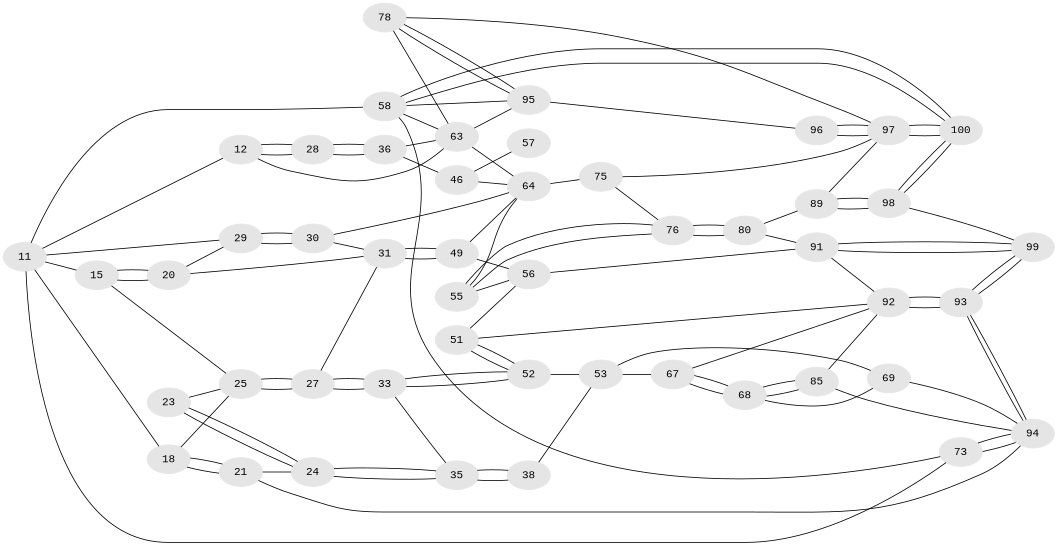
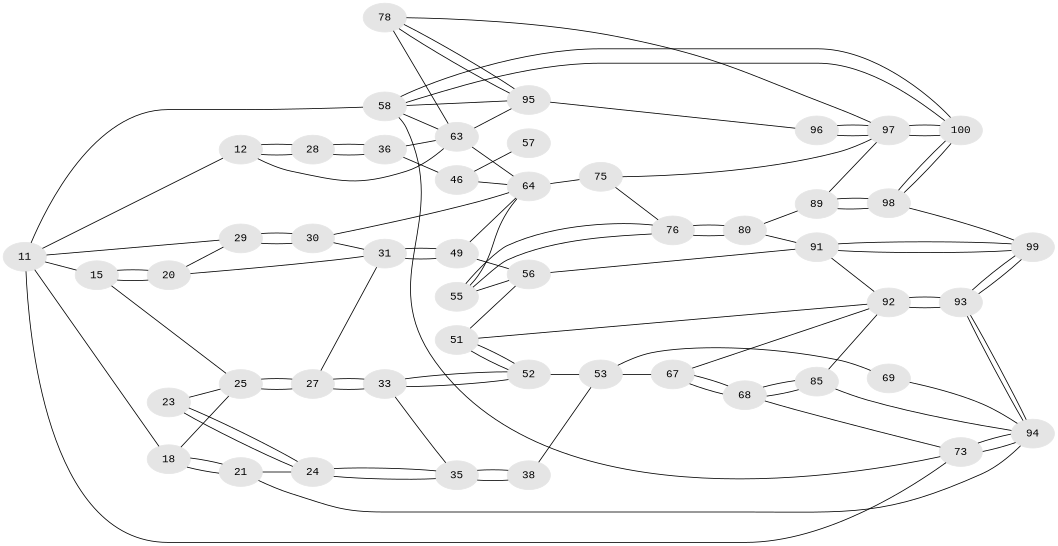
(820, 406) -> (852, 425)
